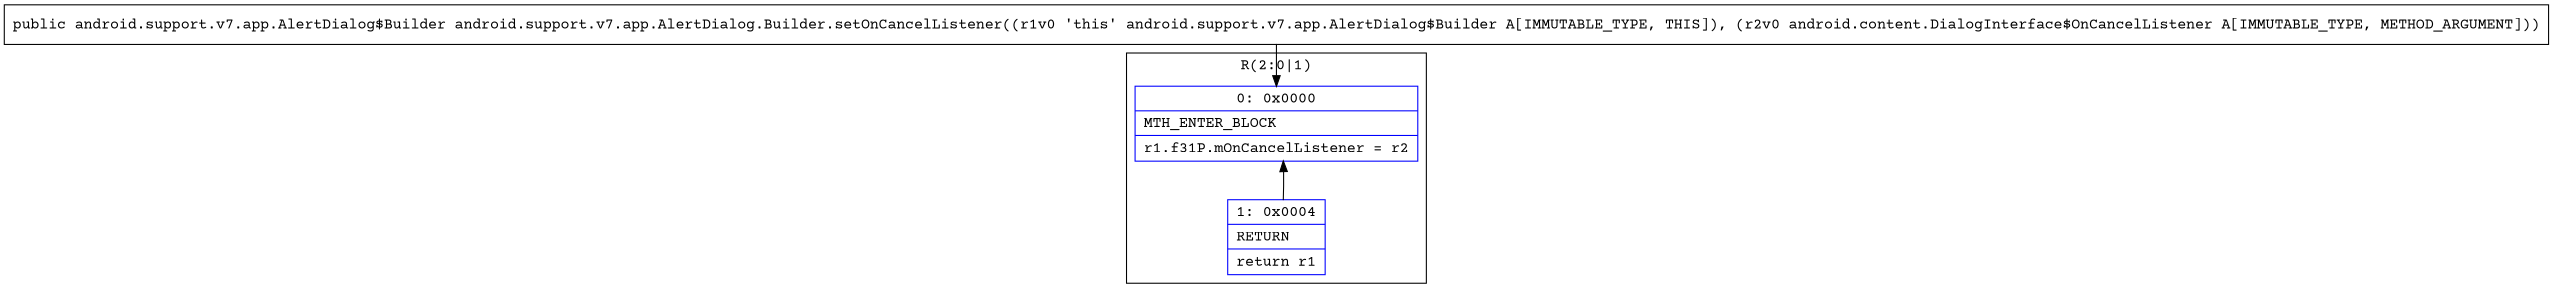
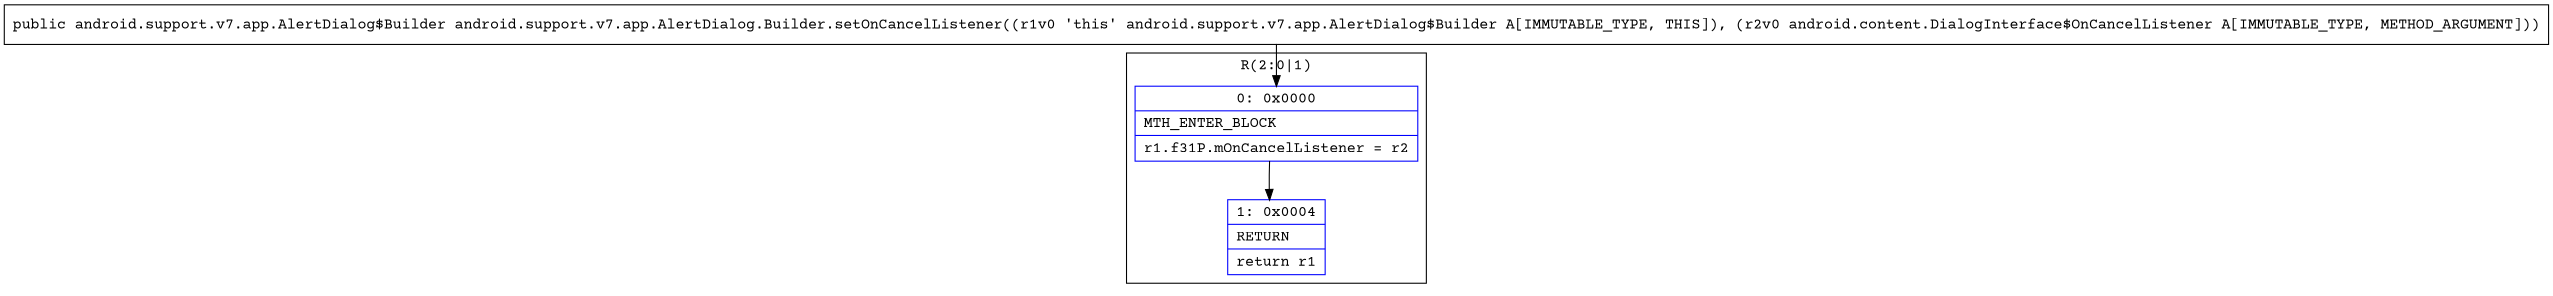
(1284, 186) -> (1269, 175)
